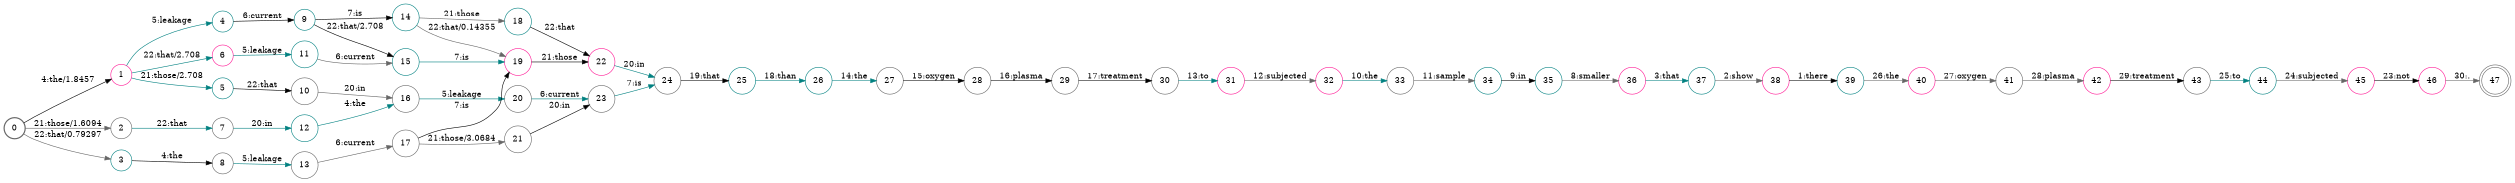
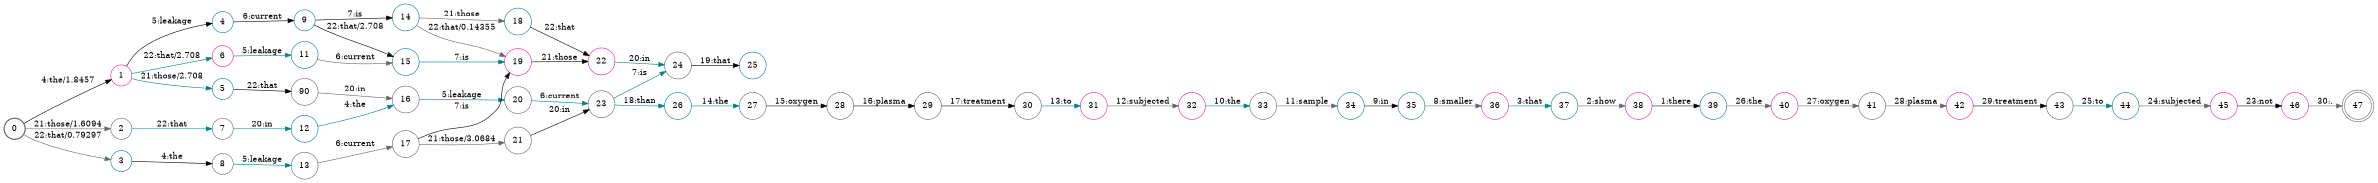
(162, 37) -> (162, 37)
(777, 81) -> (637, 106)
(305, 91) -> (305, 92)
